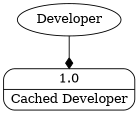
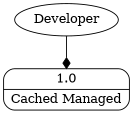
(69, 99) -> (66, 99)
